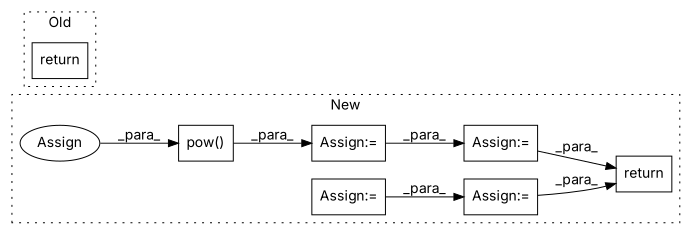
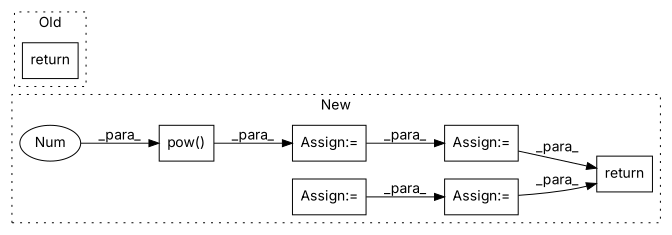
(60, 143) -> (50, 143)
